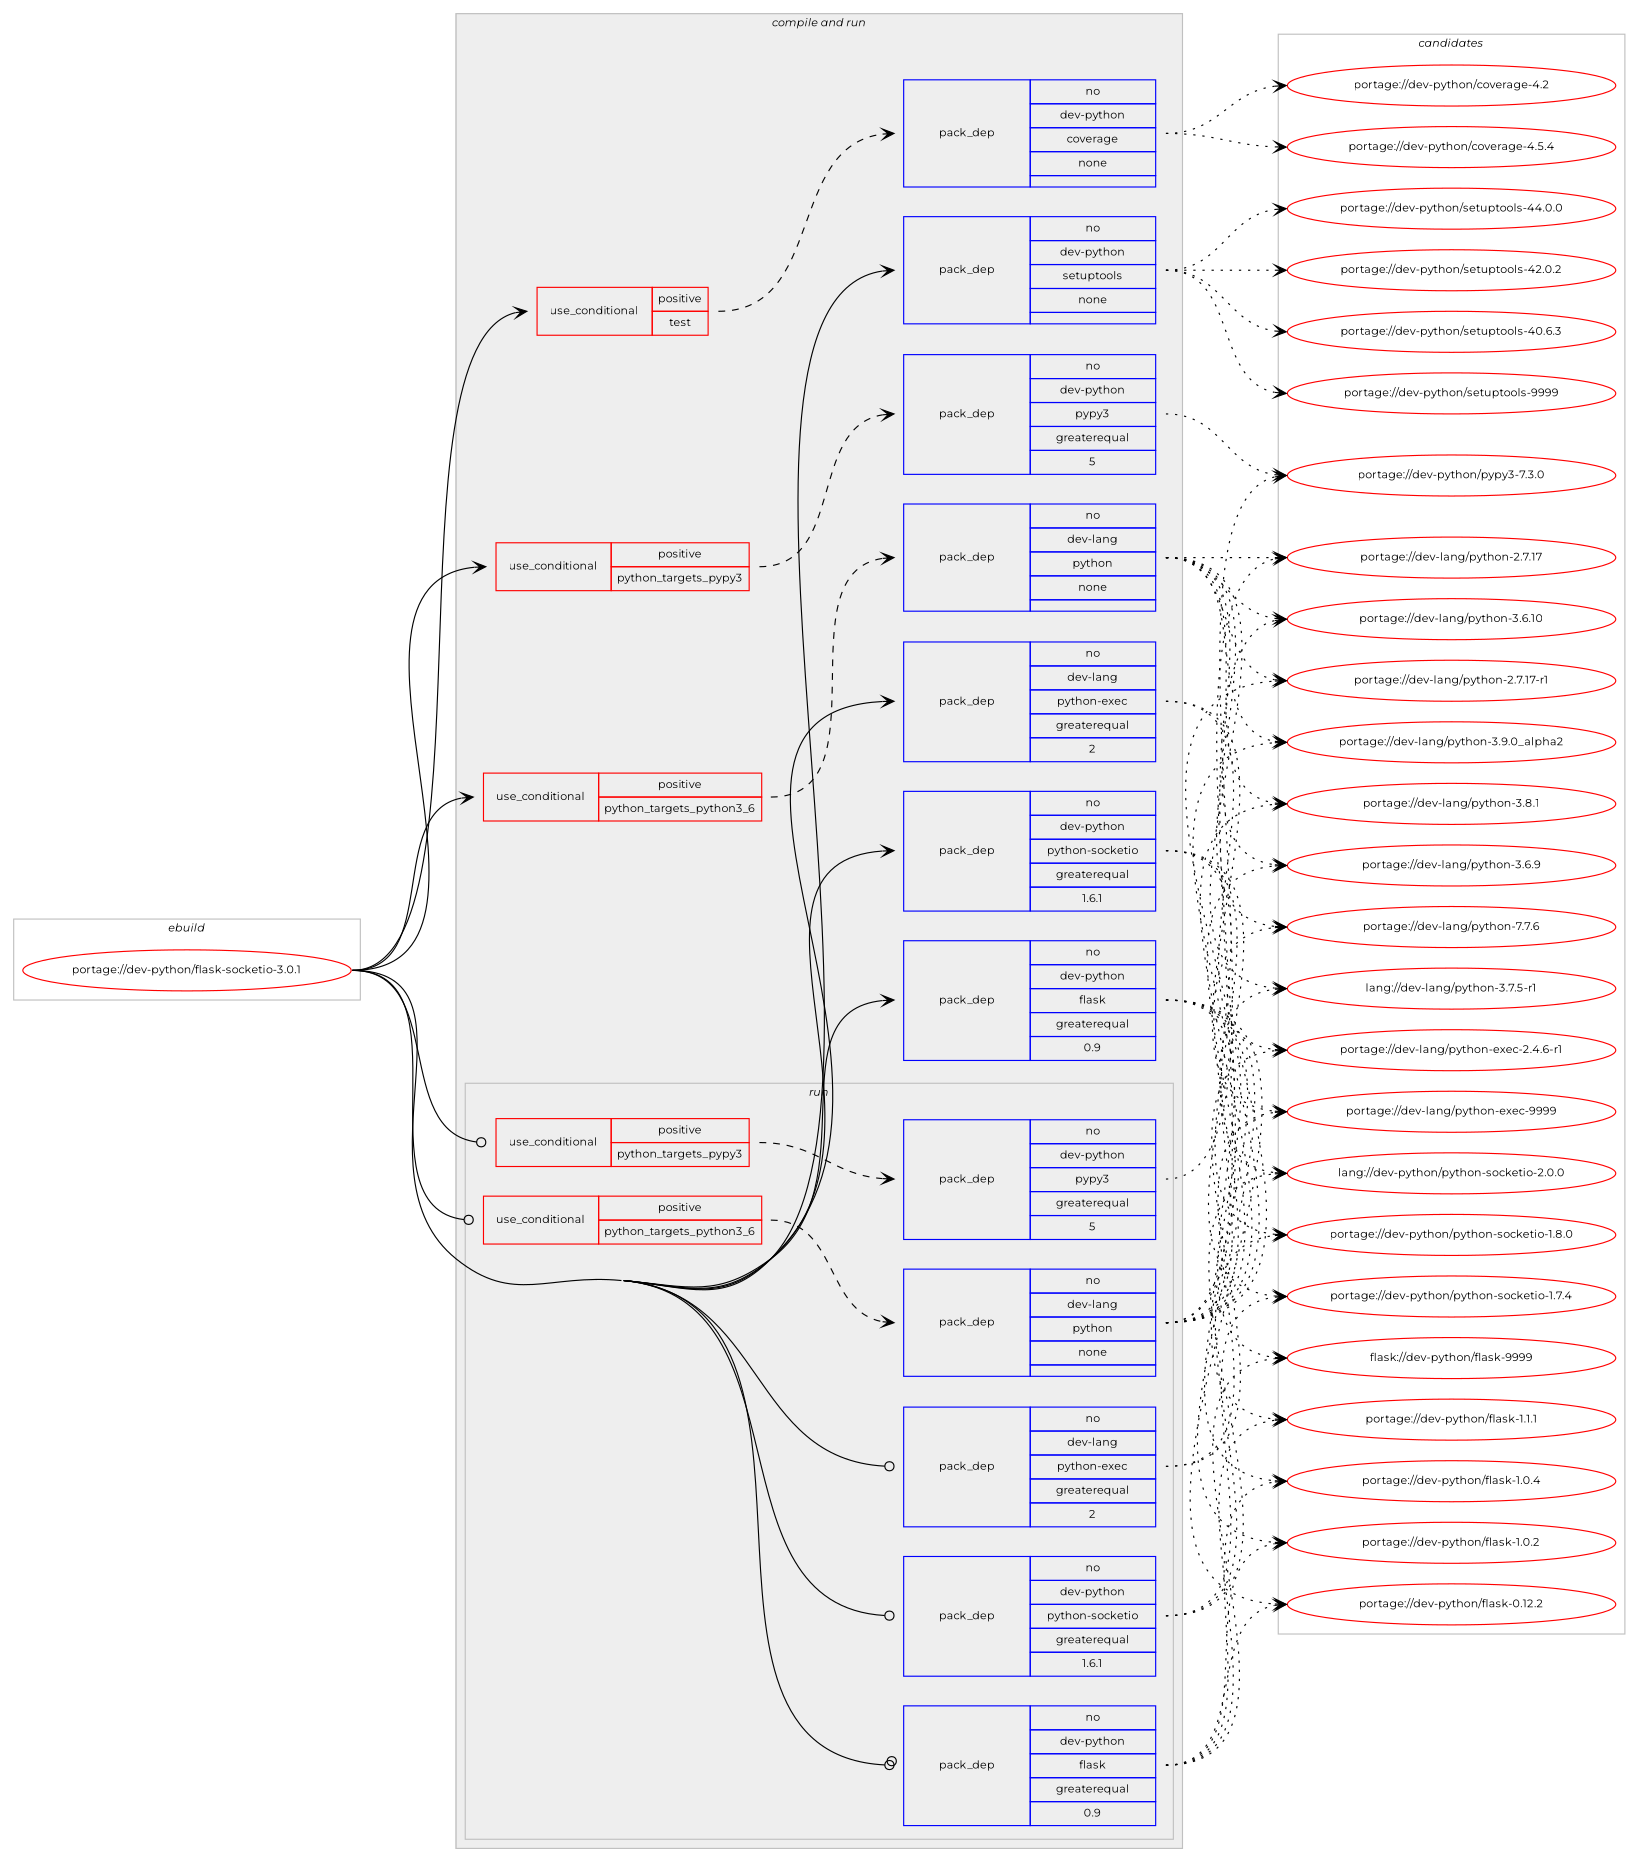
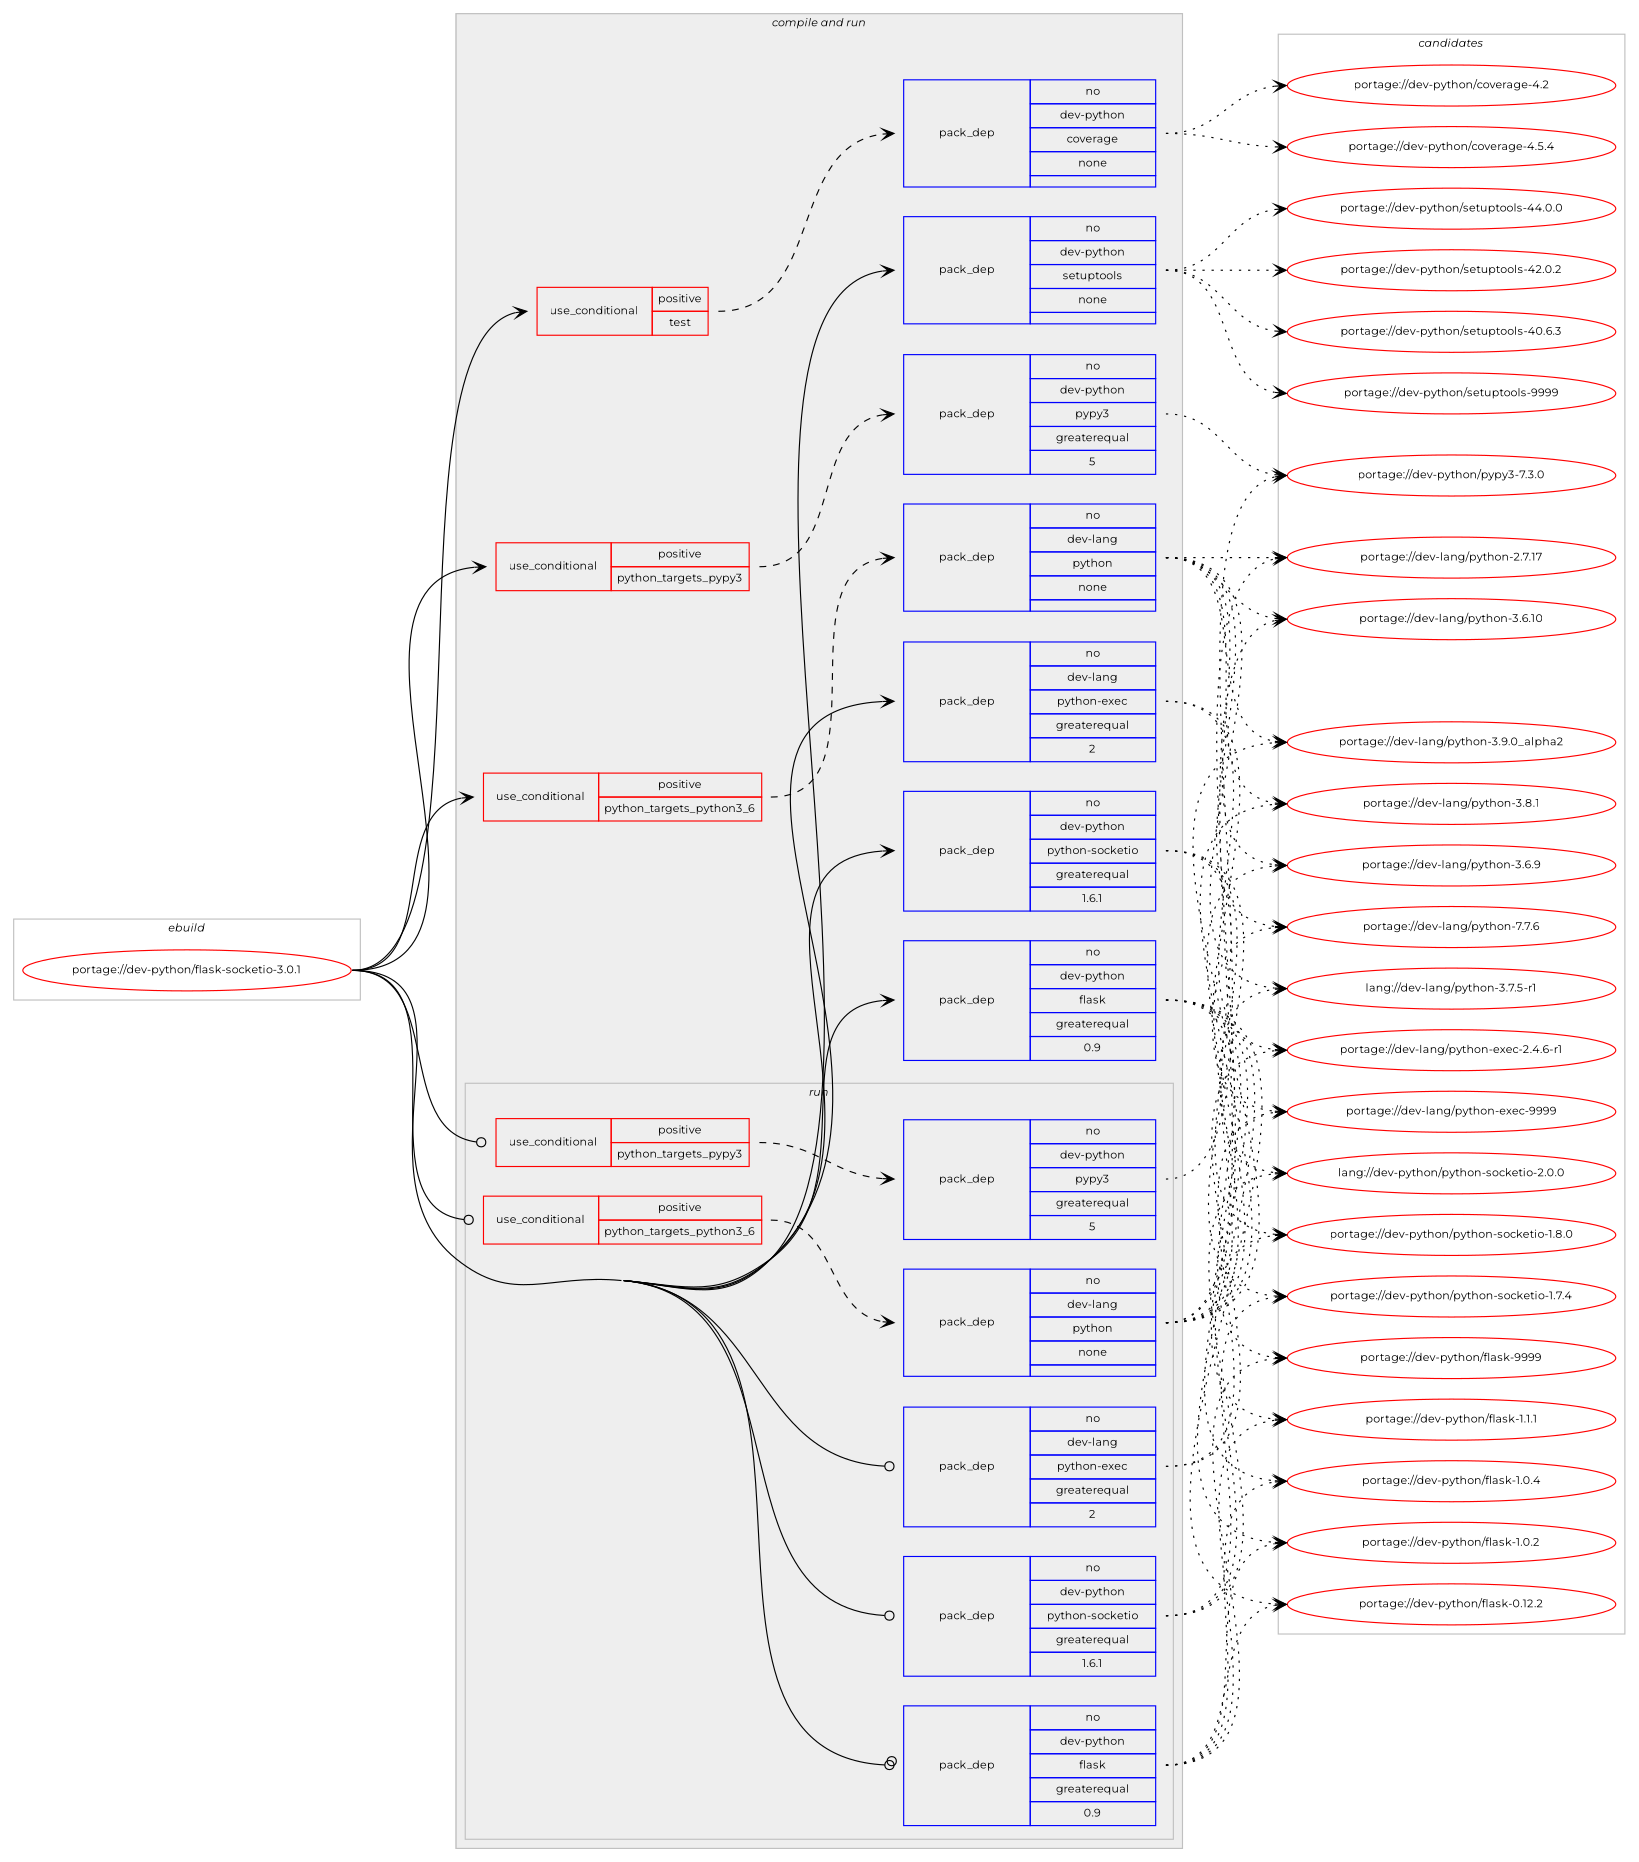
(1452, 681) -> none
(1452, 1358) -> (1452, 1358)
